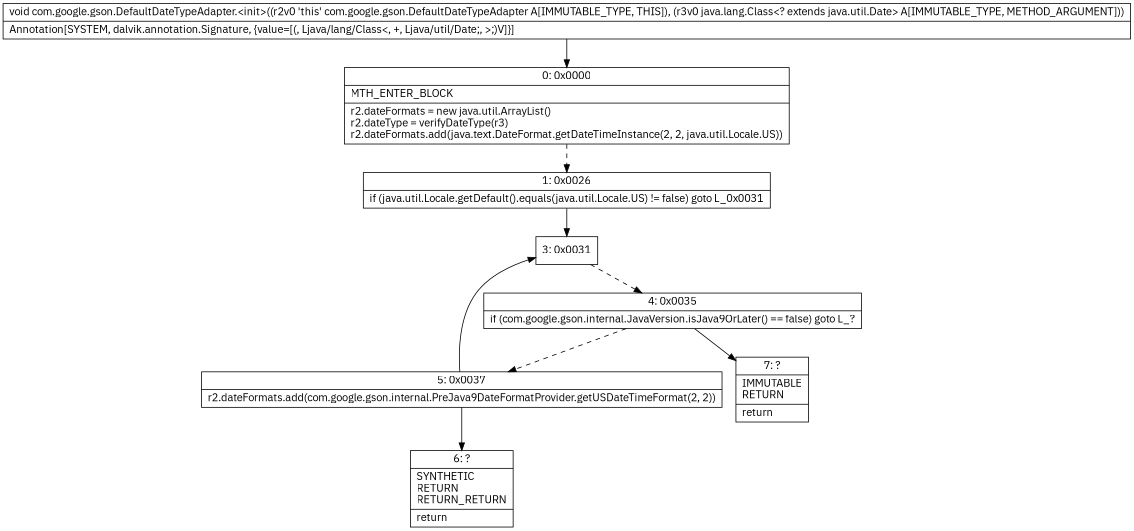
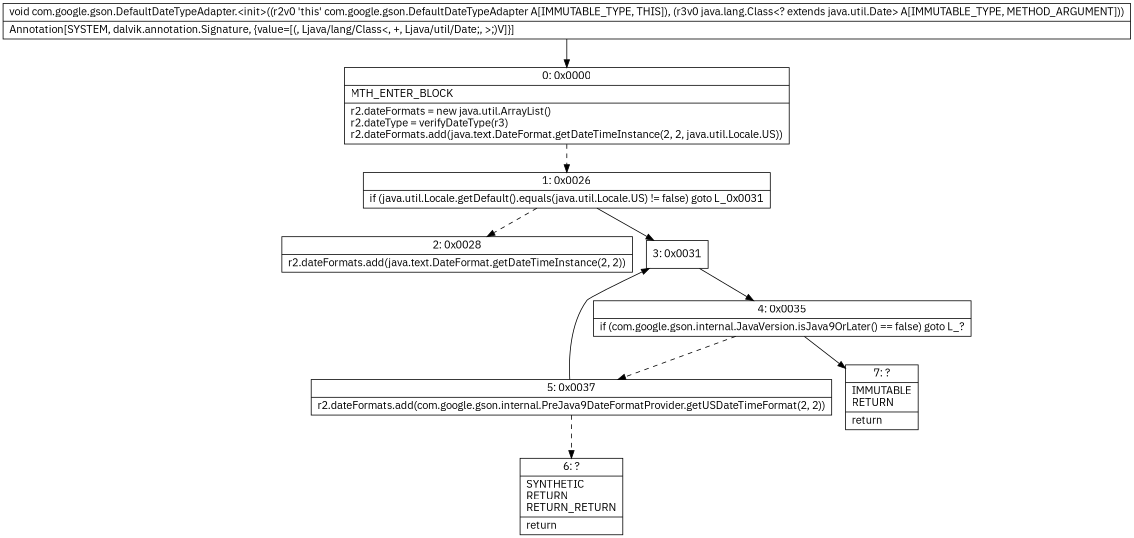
none -> (457, 254)
(613, 277) -> (723, 283)
(462, 425) -> (571, 433)
